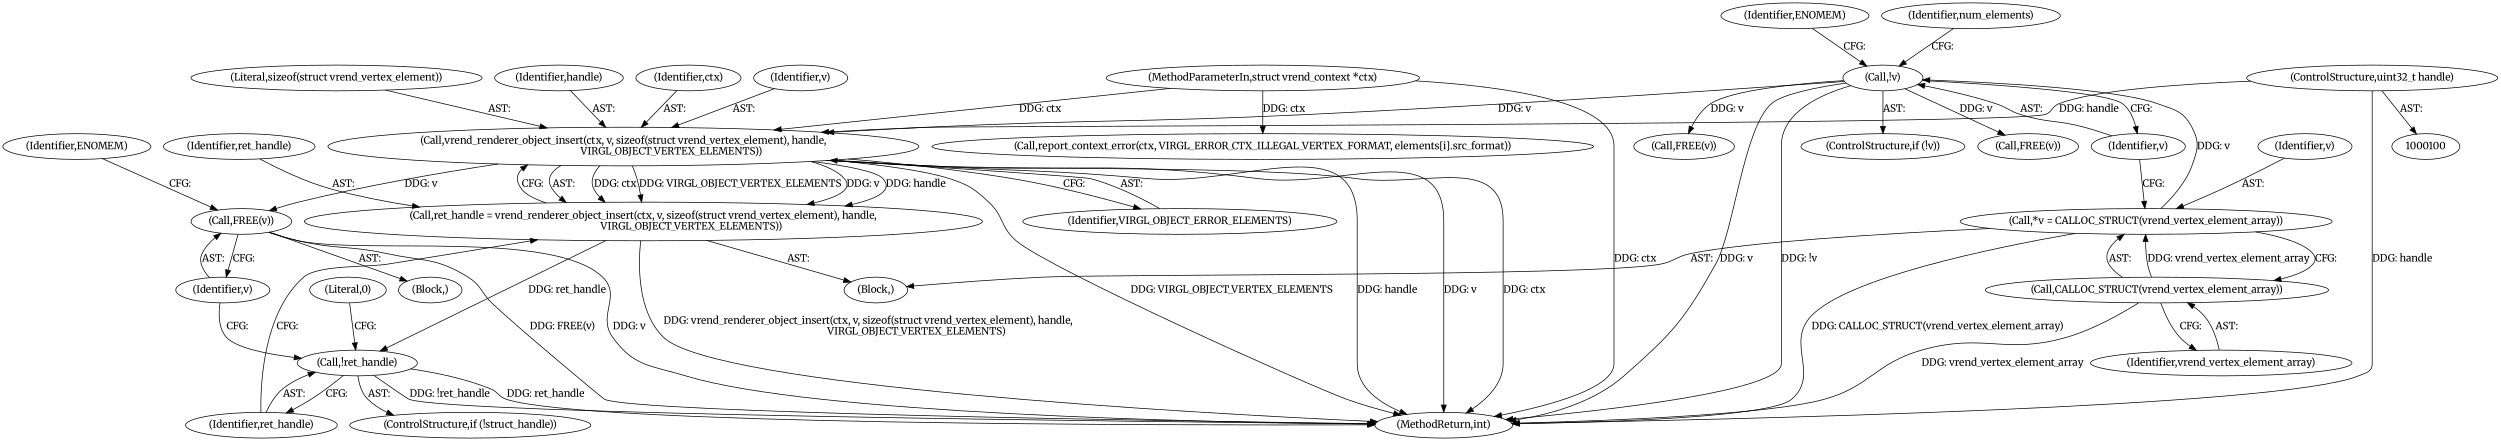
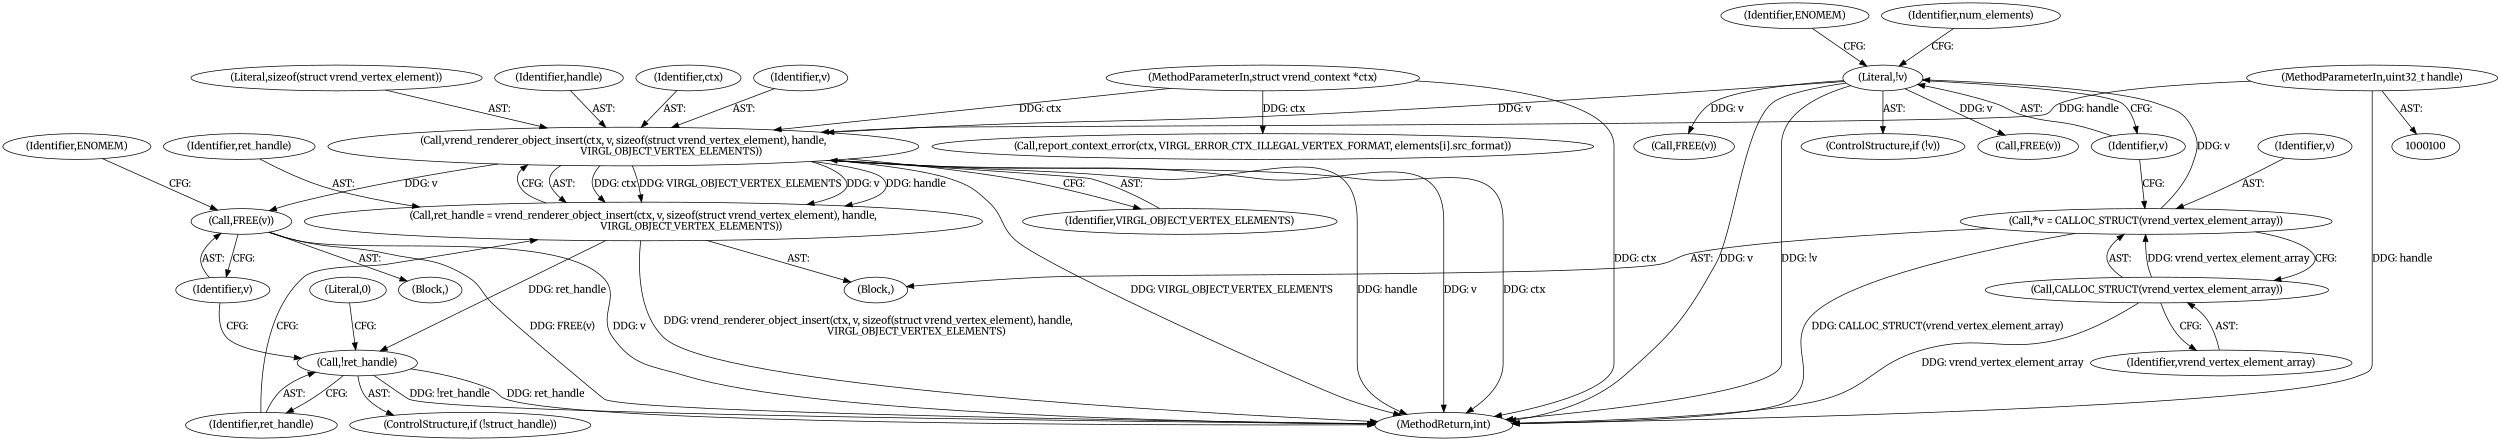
(1883, 78) -> (1883, 78)
(2372, 78) -> (2372, 78)
(1180, 221) -> (1180, 221)
